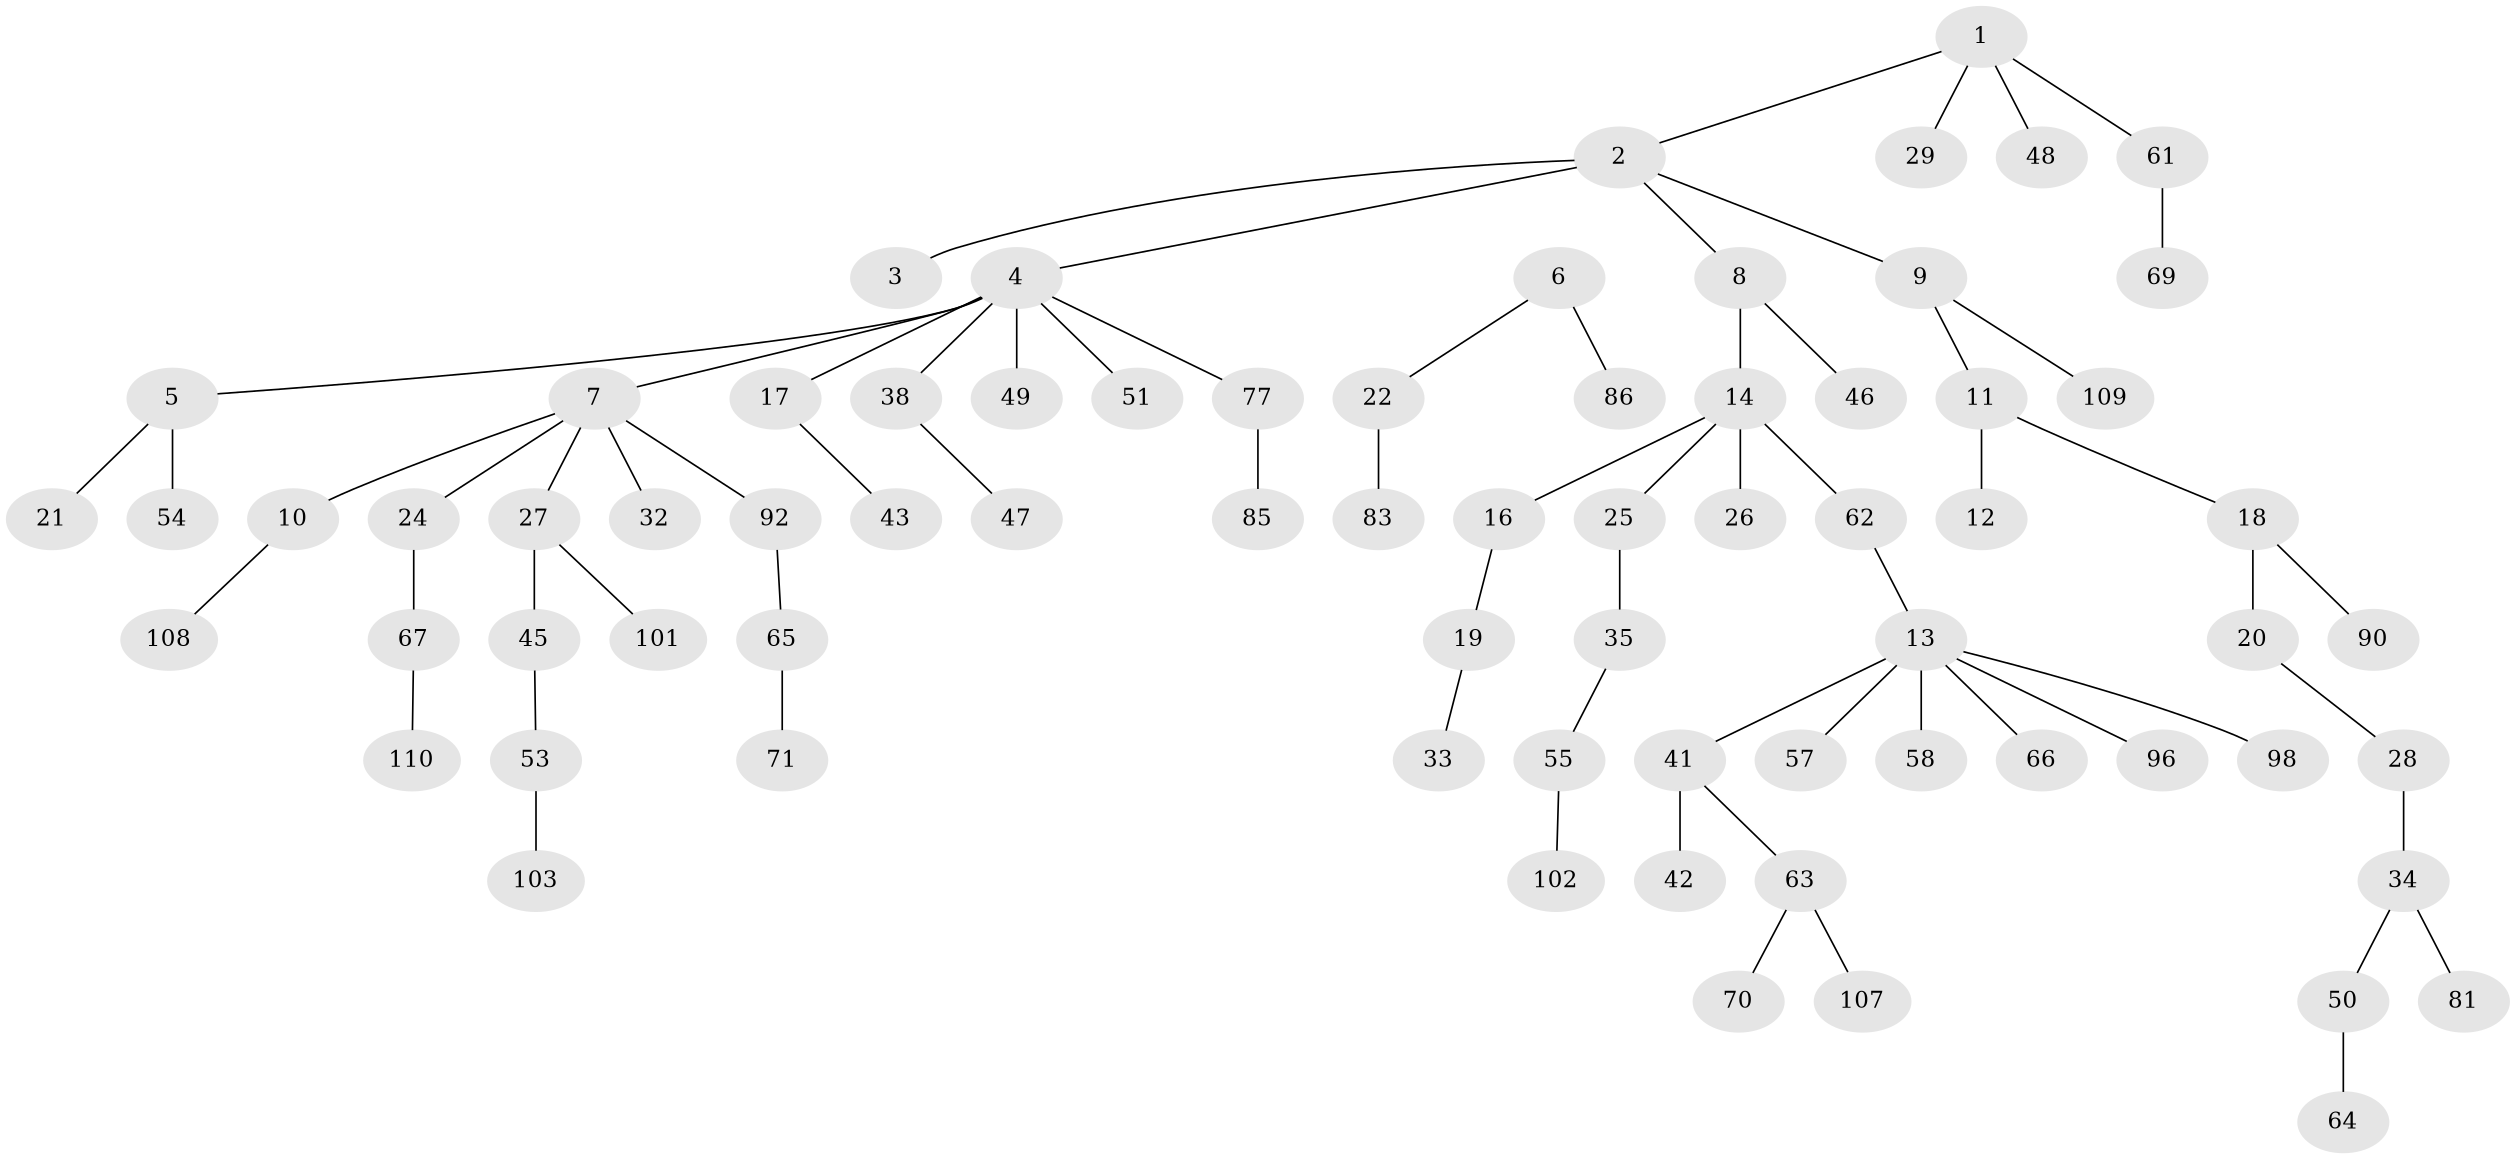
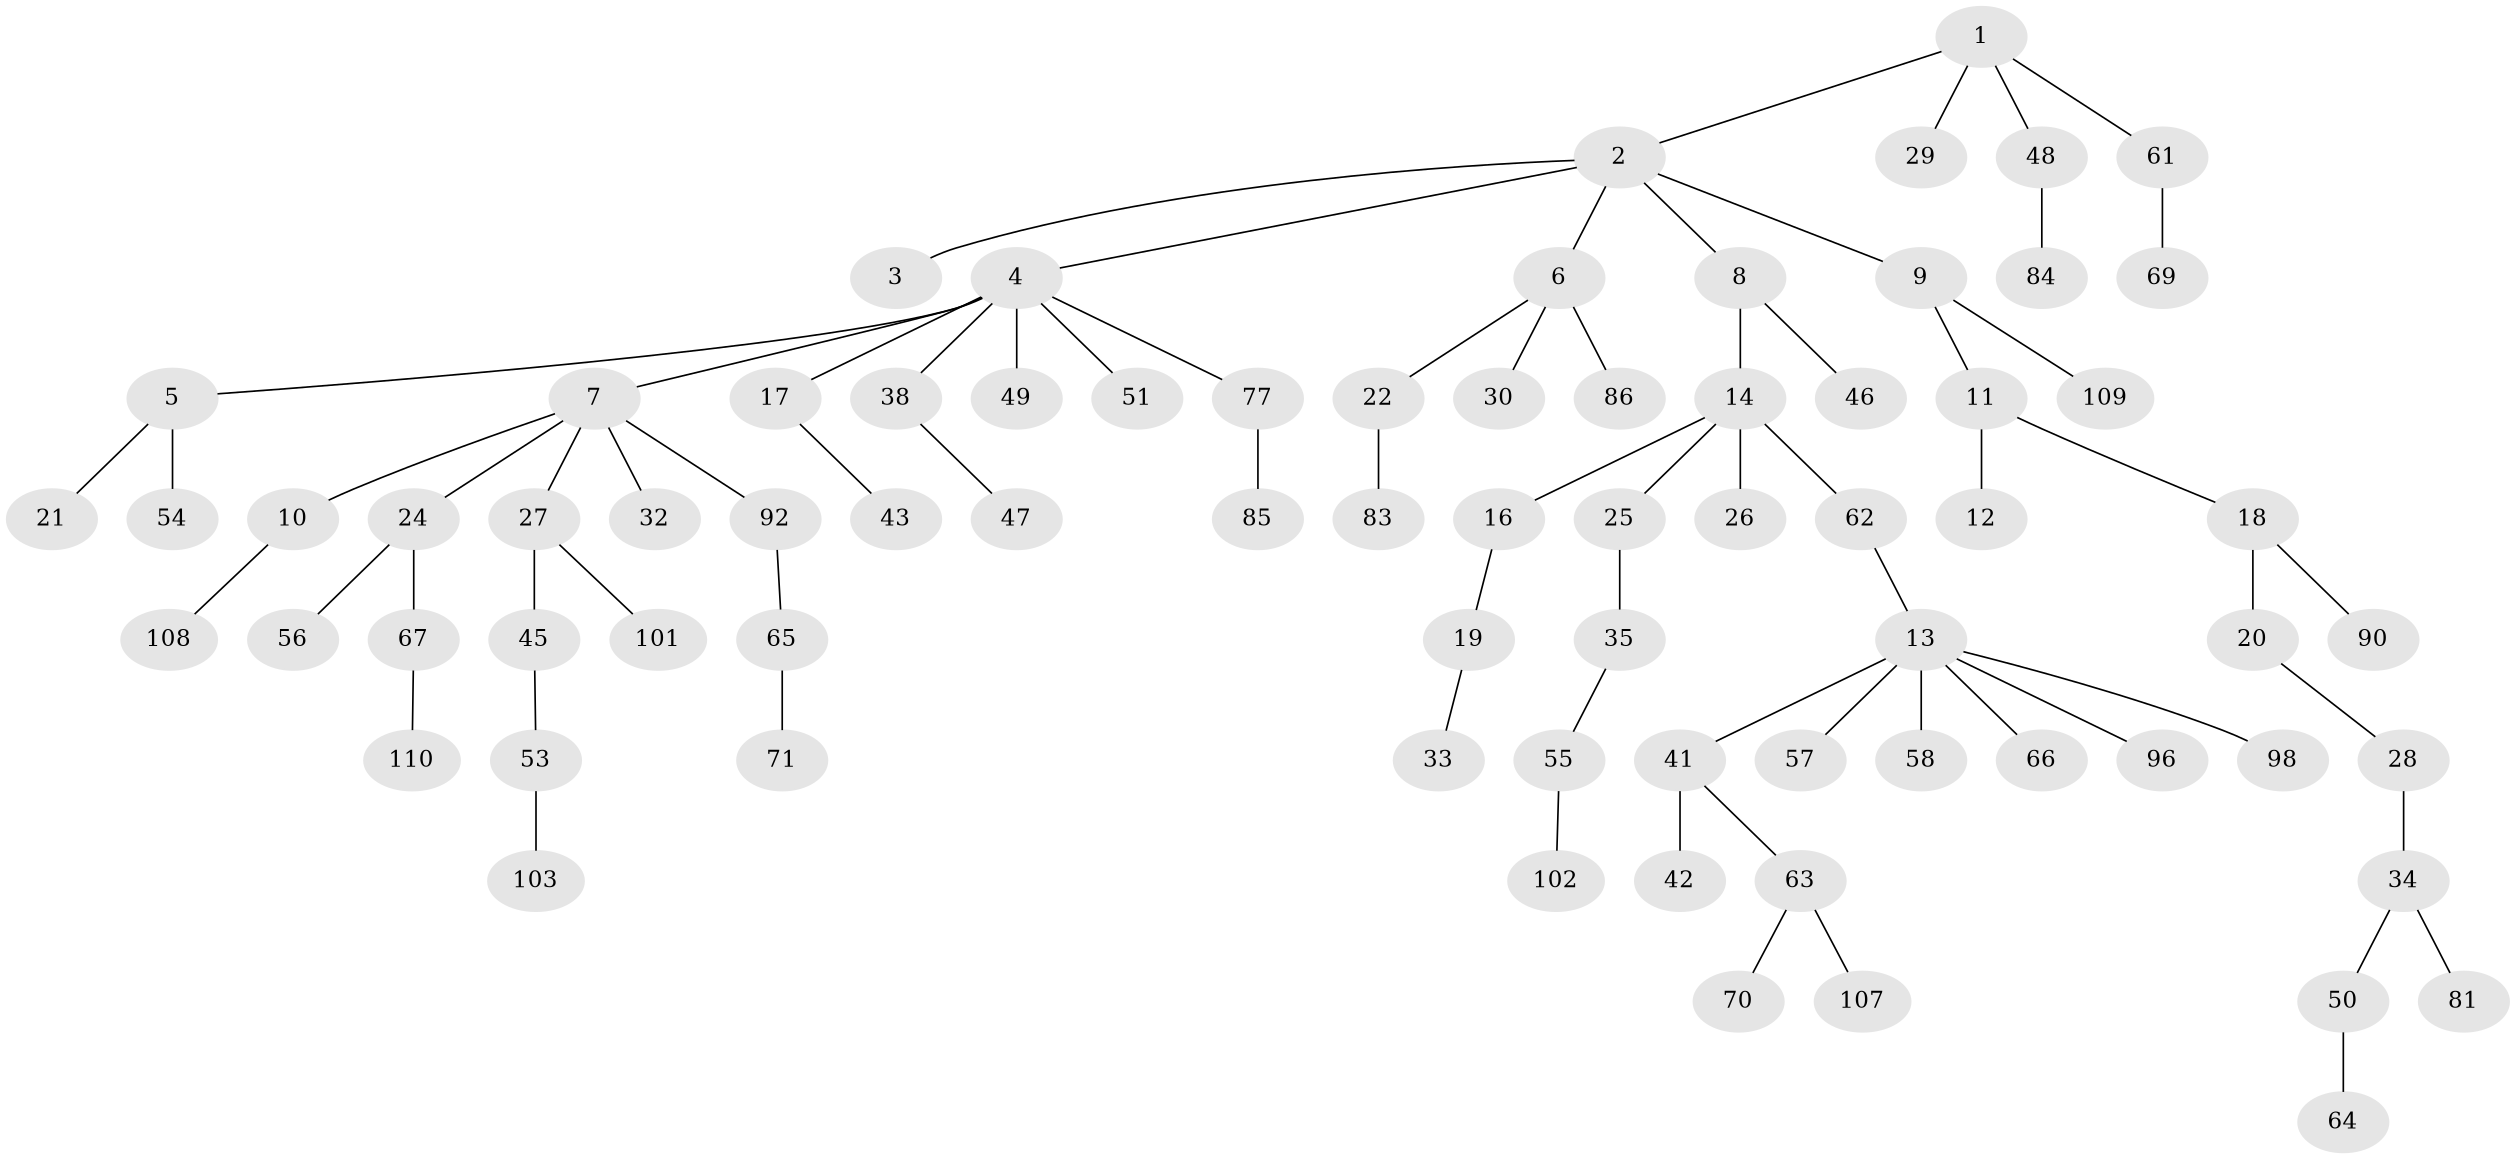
none -> (1590, 218)
none -> (2042, 278)
none -> (1499, 399)
none -> (293, 640)
